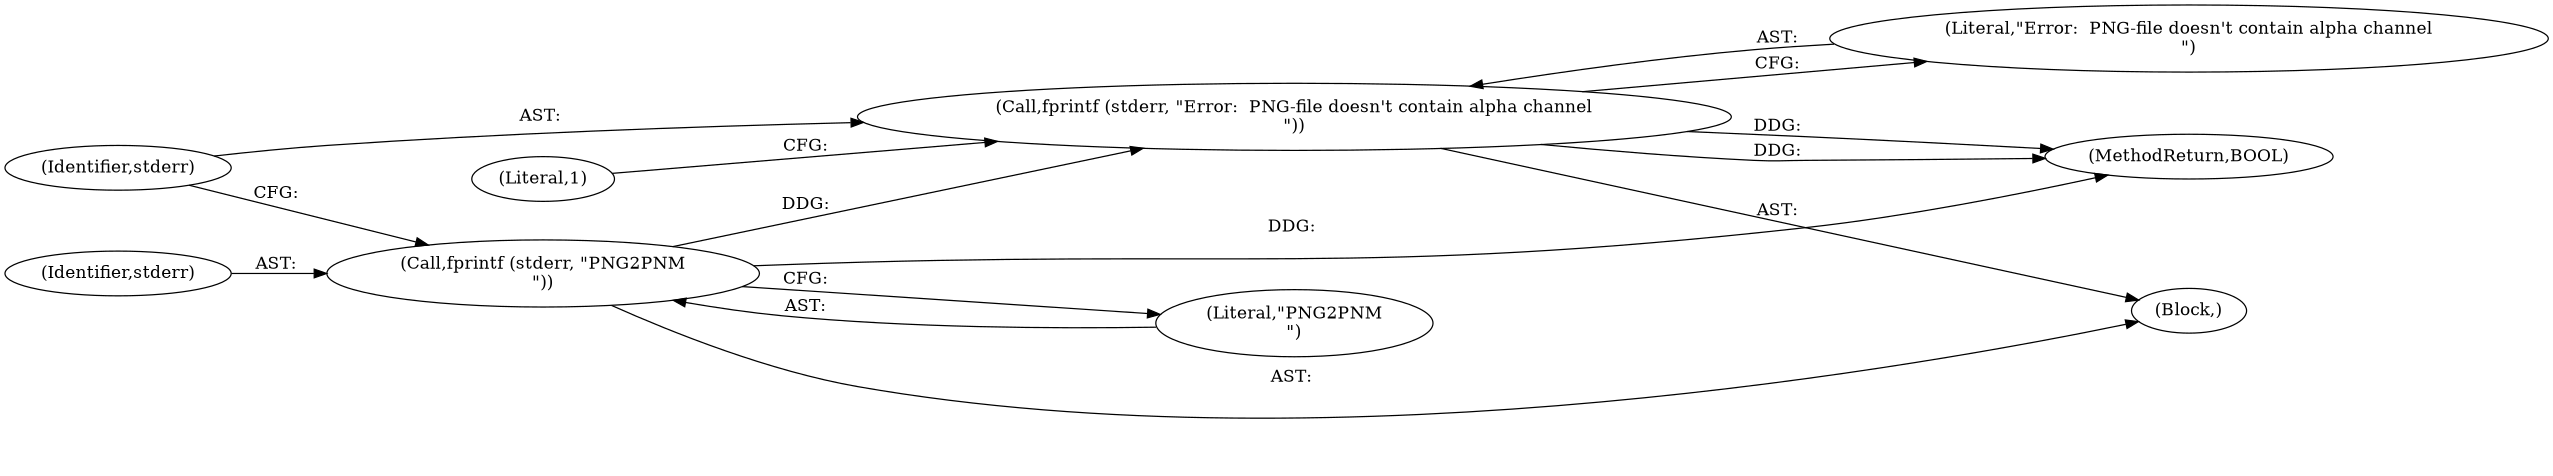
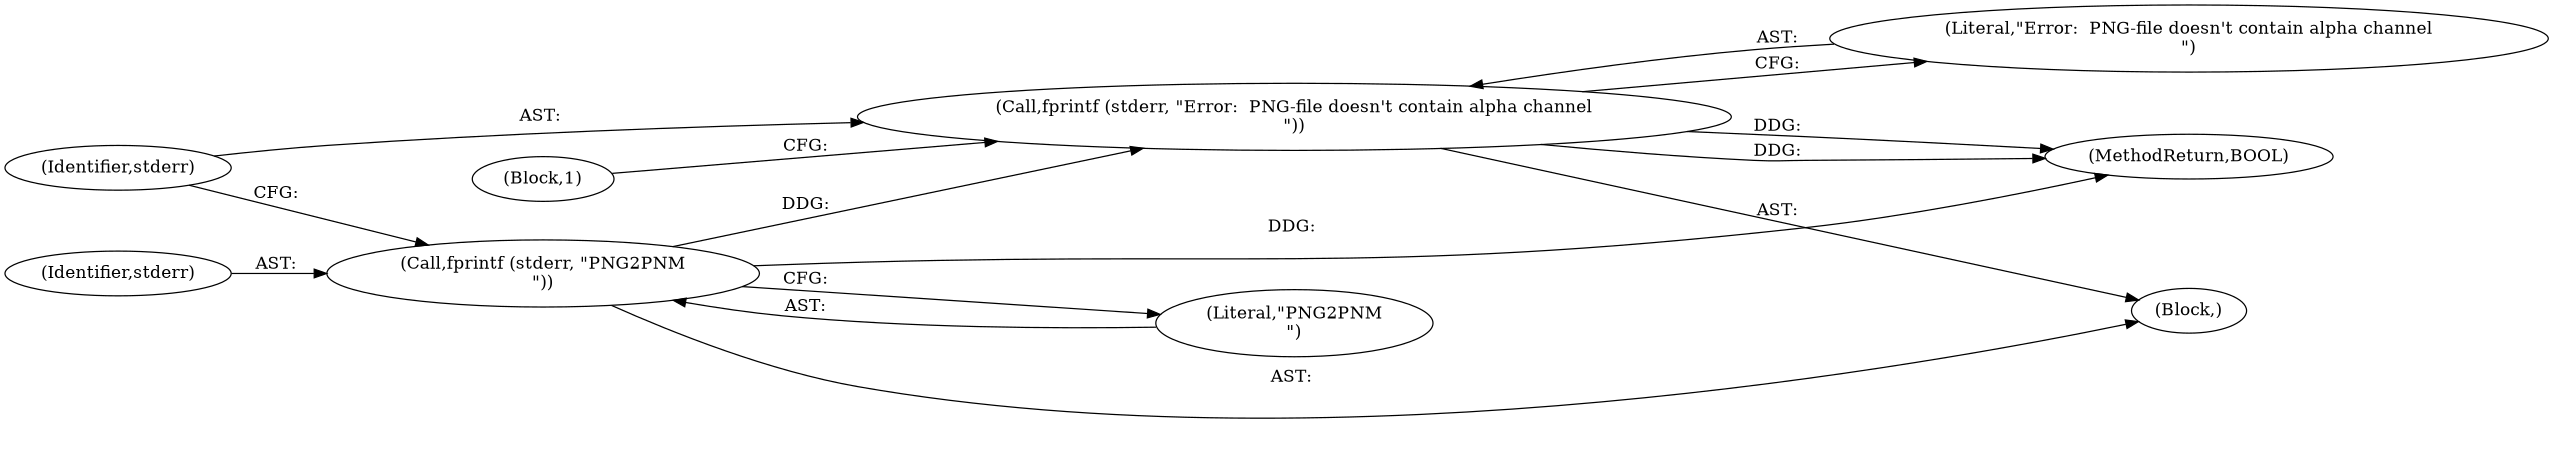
(543, 179) -> (543, 179)
